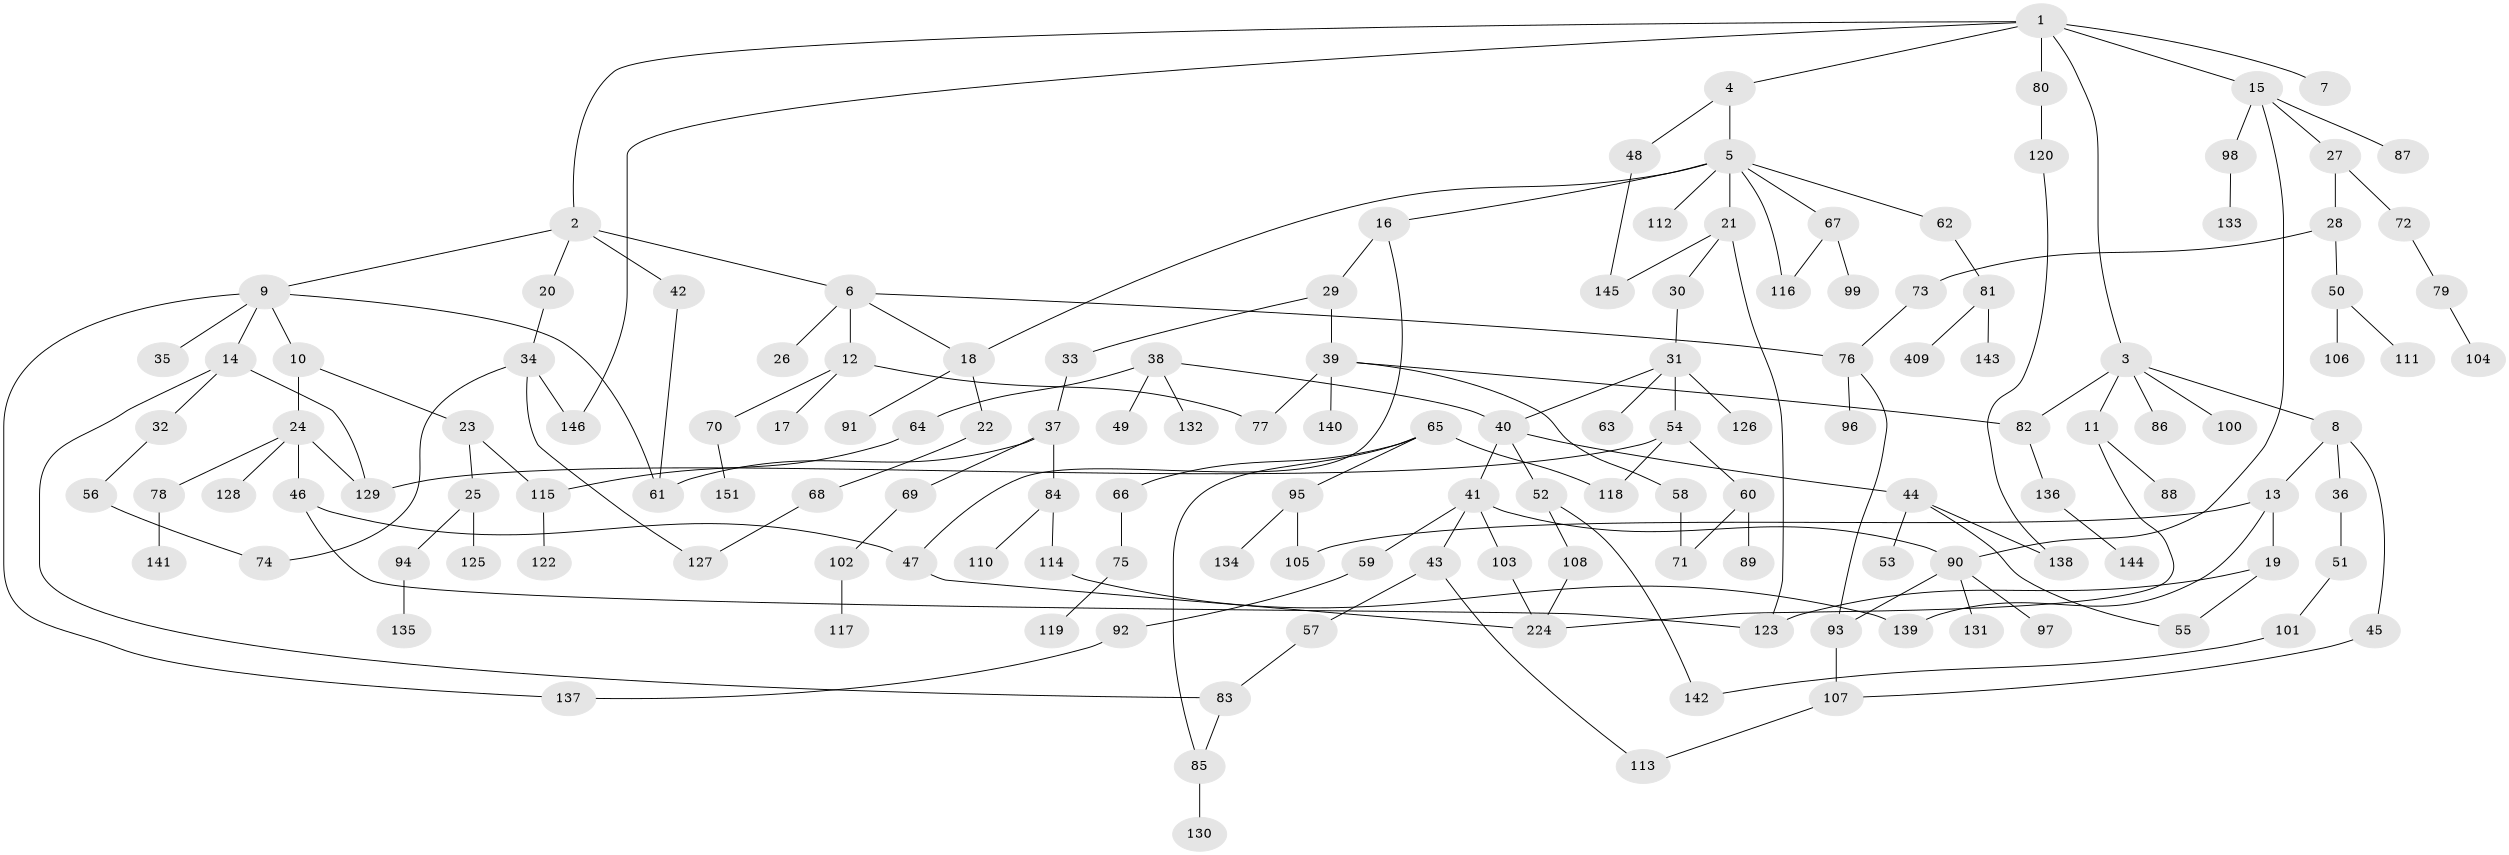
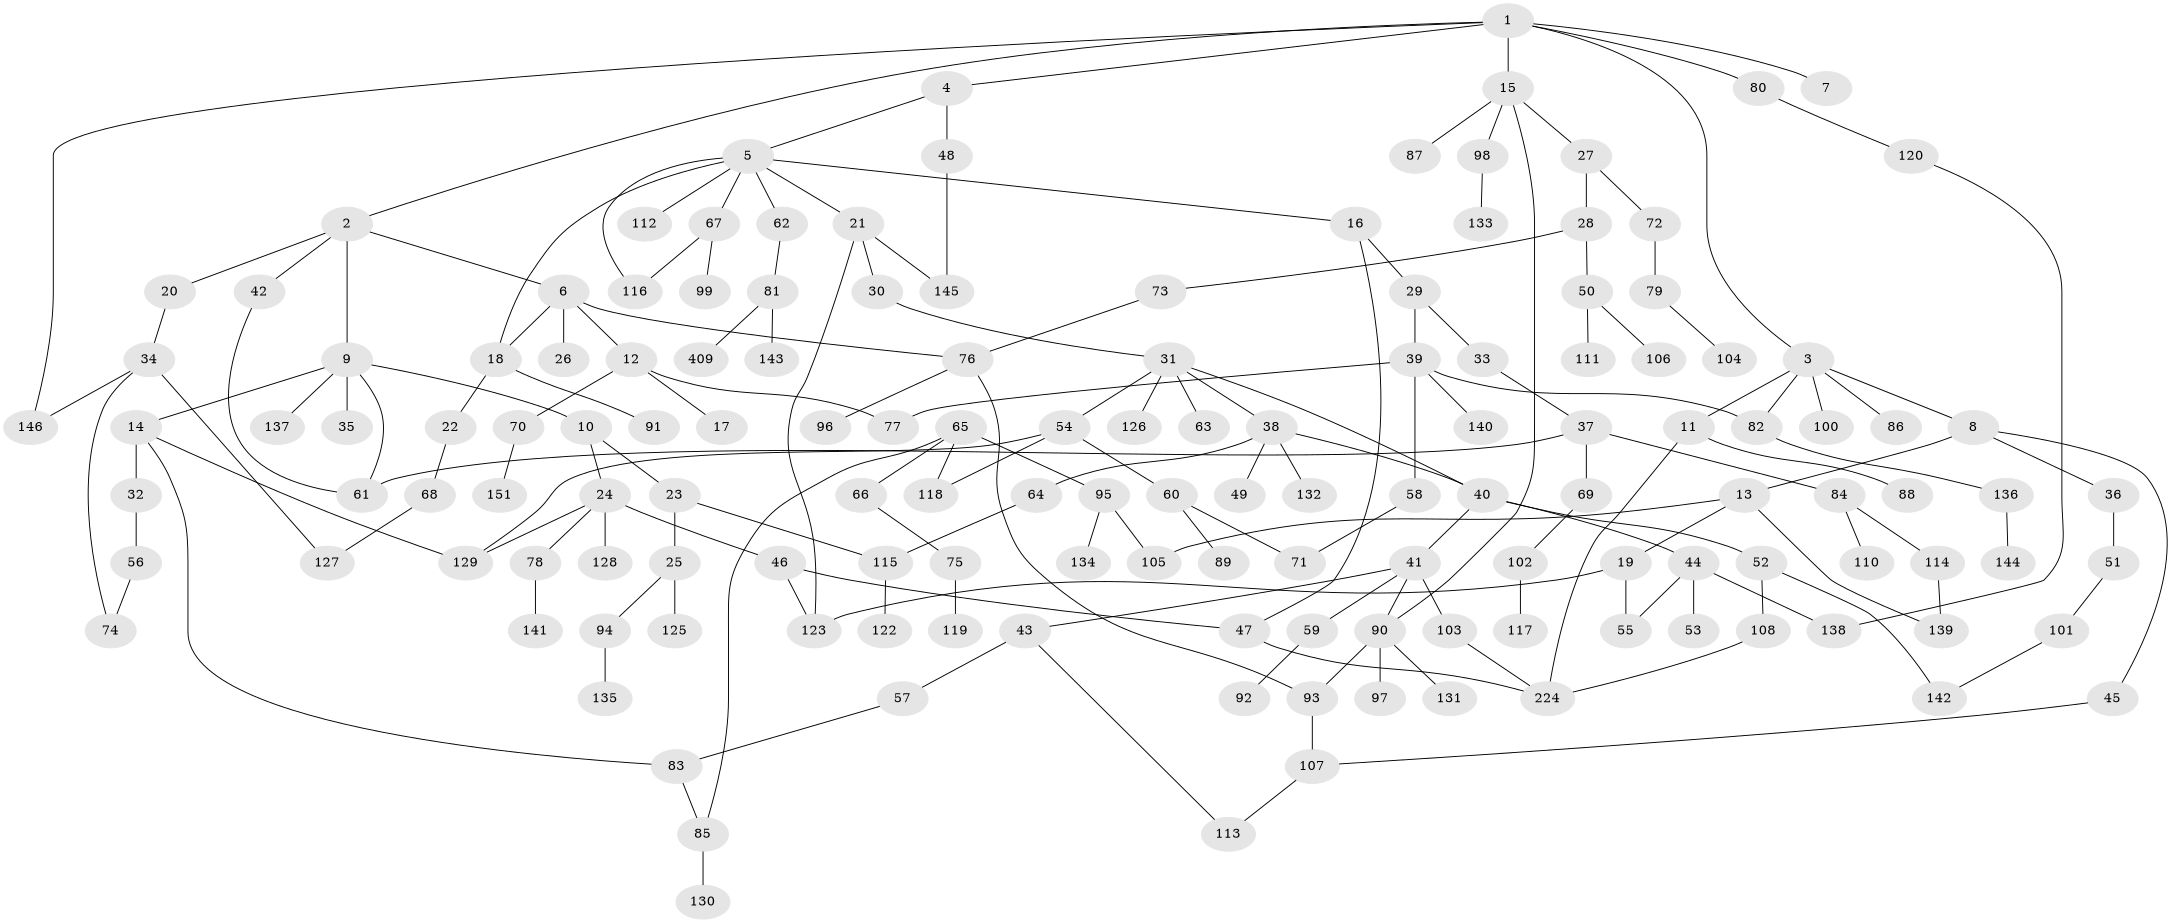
none -> (1221, 394)
(889, 684) -> none
